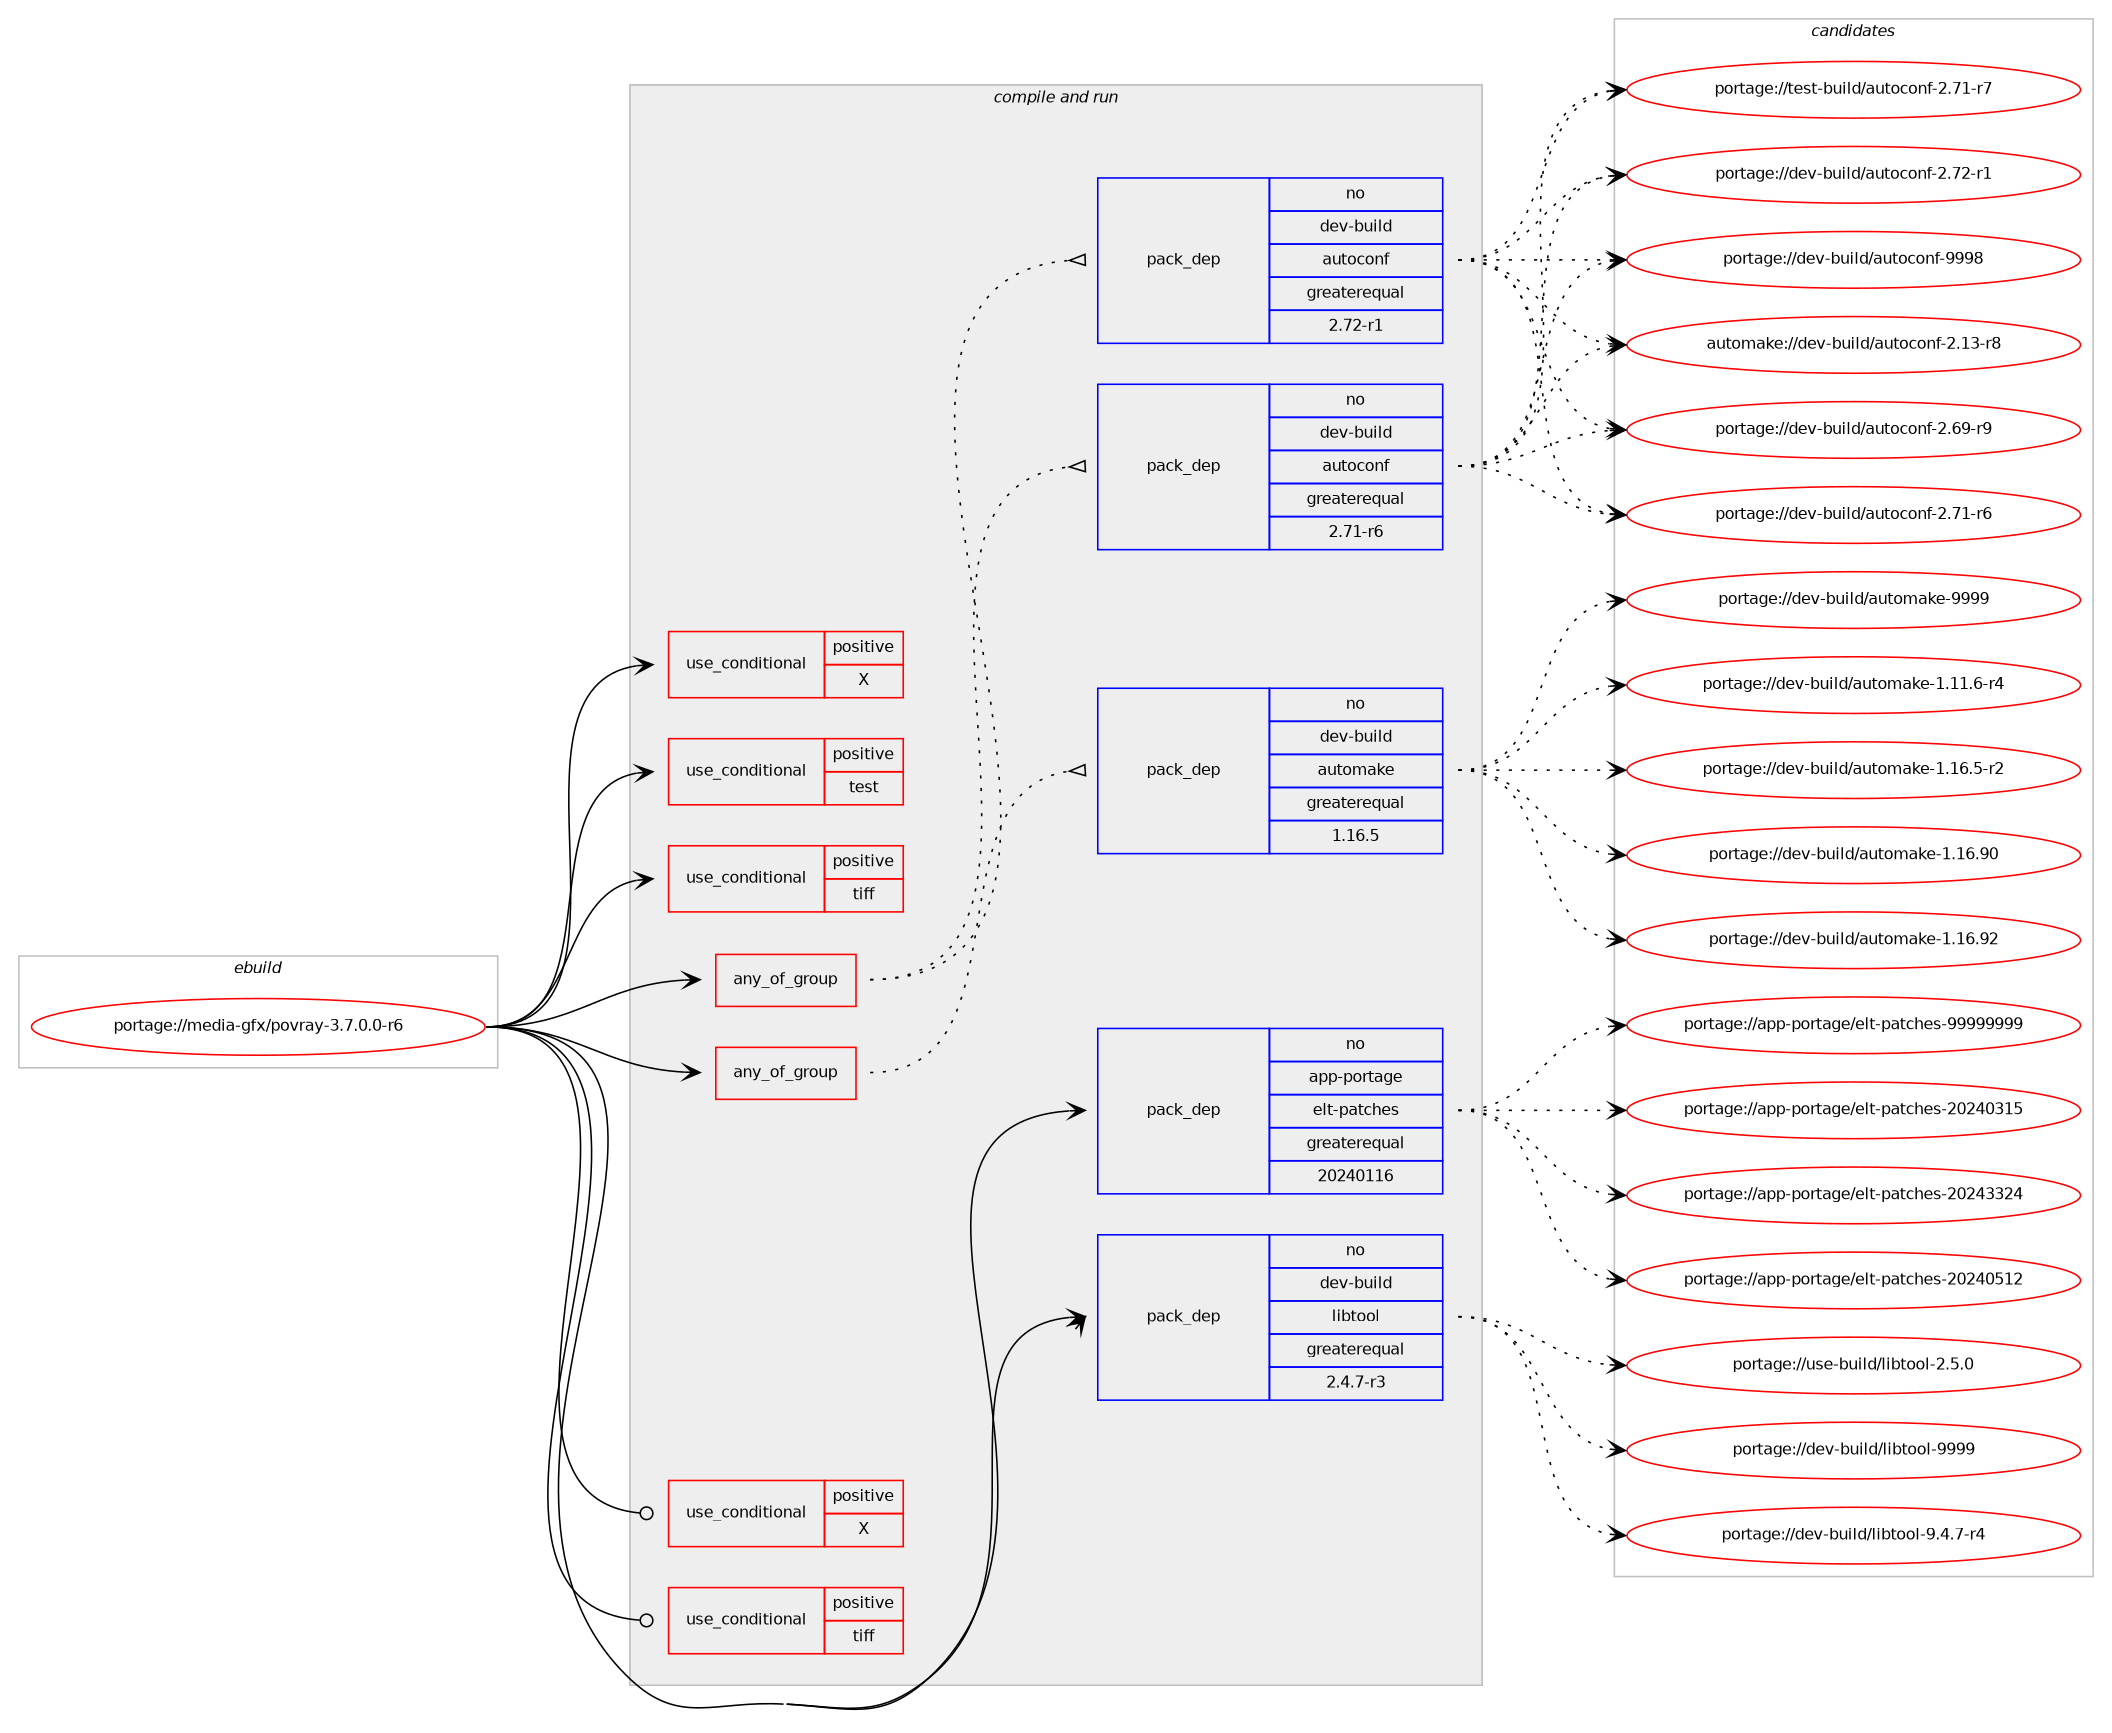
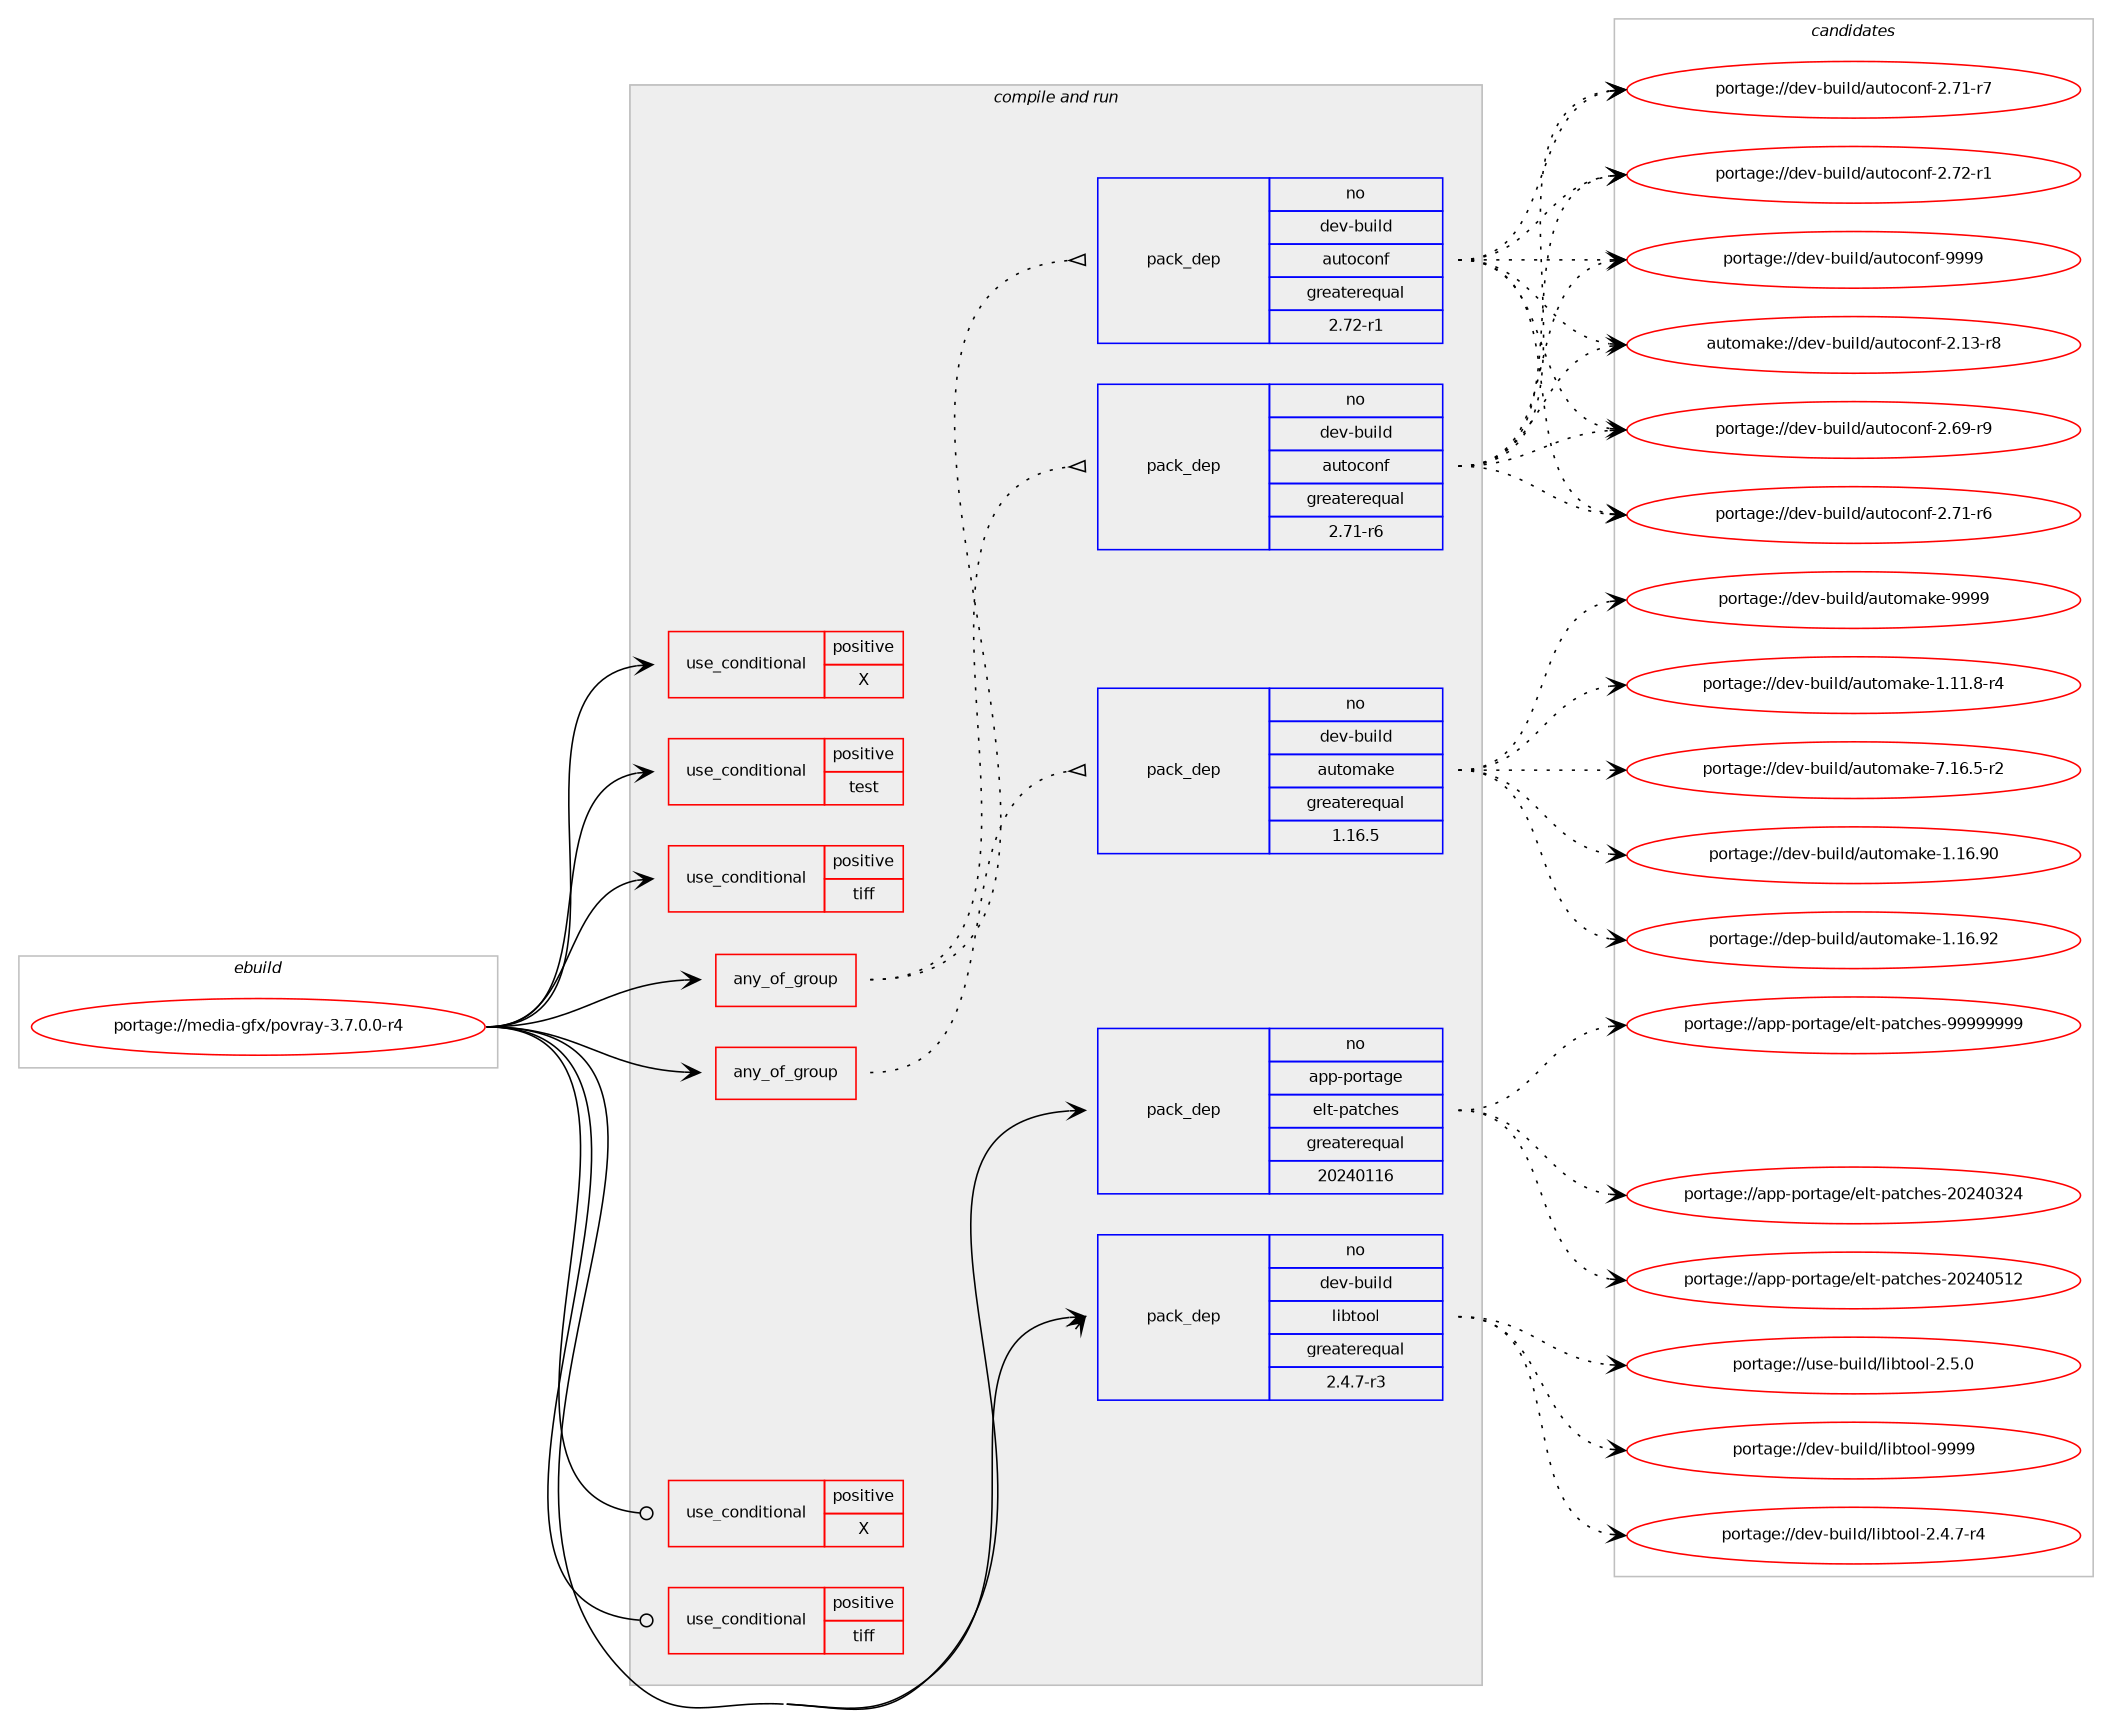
(1854, 90) -> (1854, 90)
(1854, 260) -> (1854, 260)
(1854, 685) -> (1854, 685)
(1854, 770) -> (1854, 770)
(1854, 940) -> (1854, 940)
(258, 1027) -> (258, 1027)
(1854, 1110) -> none
(1854, 1195) -> (1854, 1195)
(1854, 1536) -> (1854, 1536)
